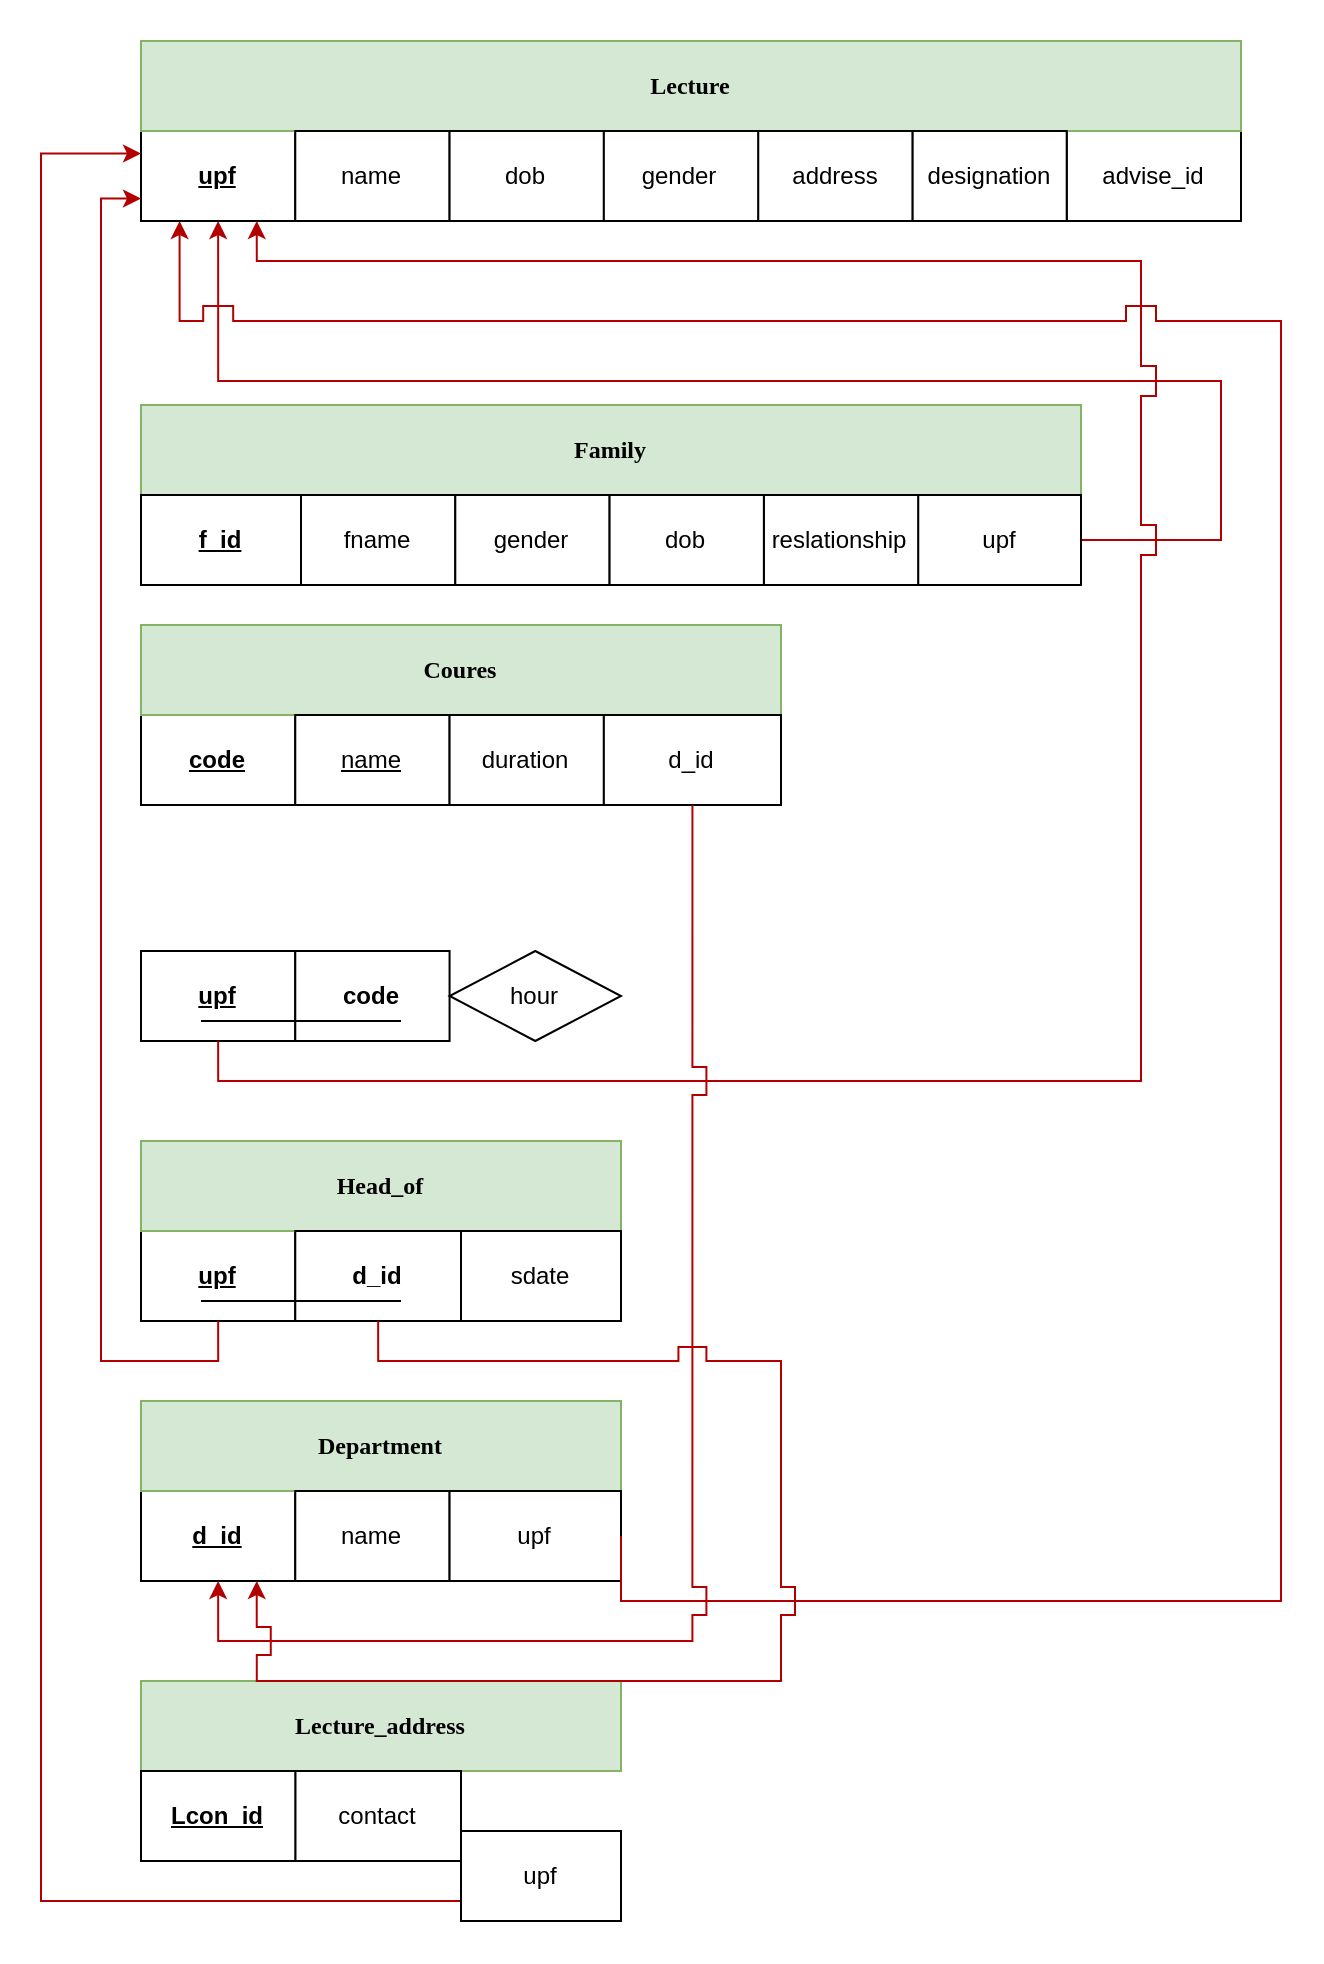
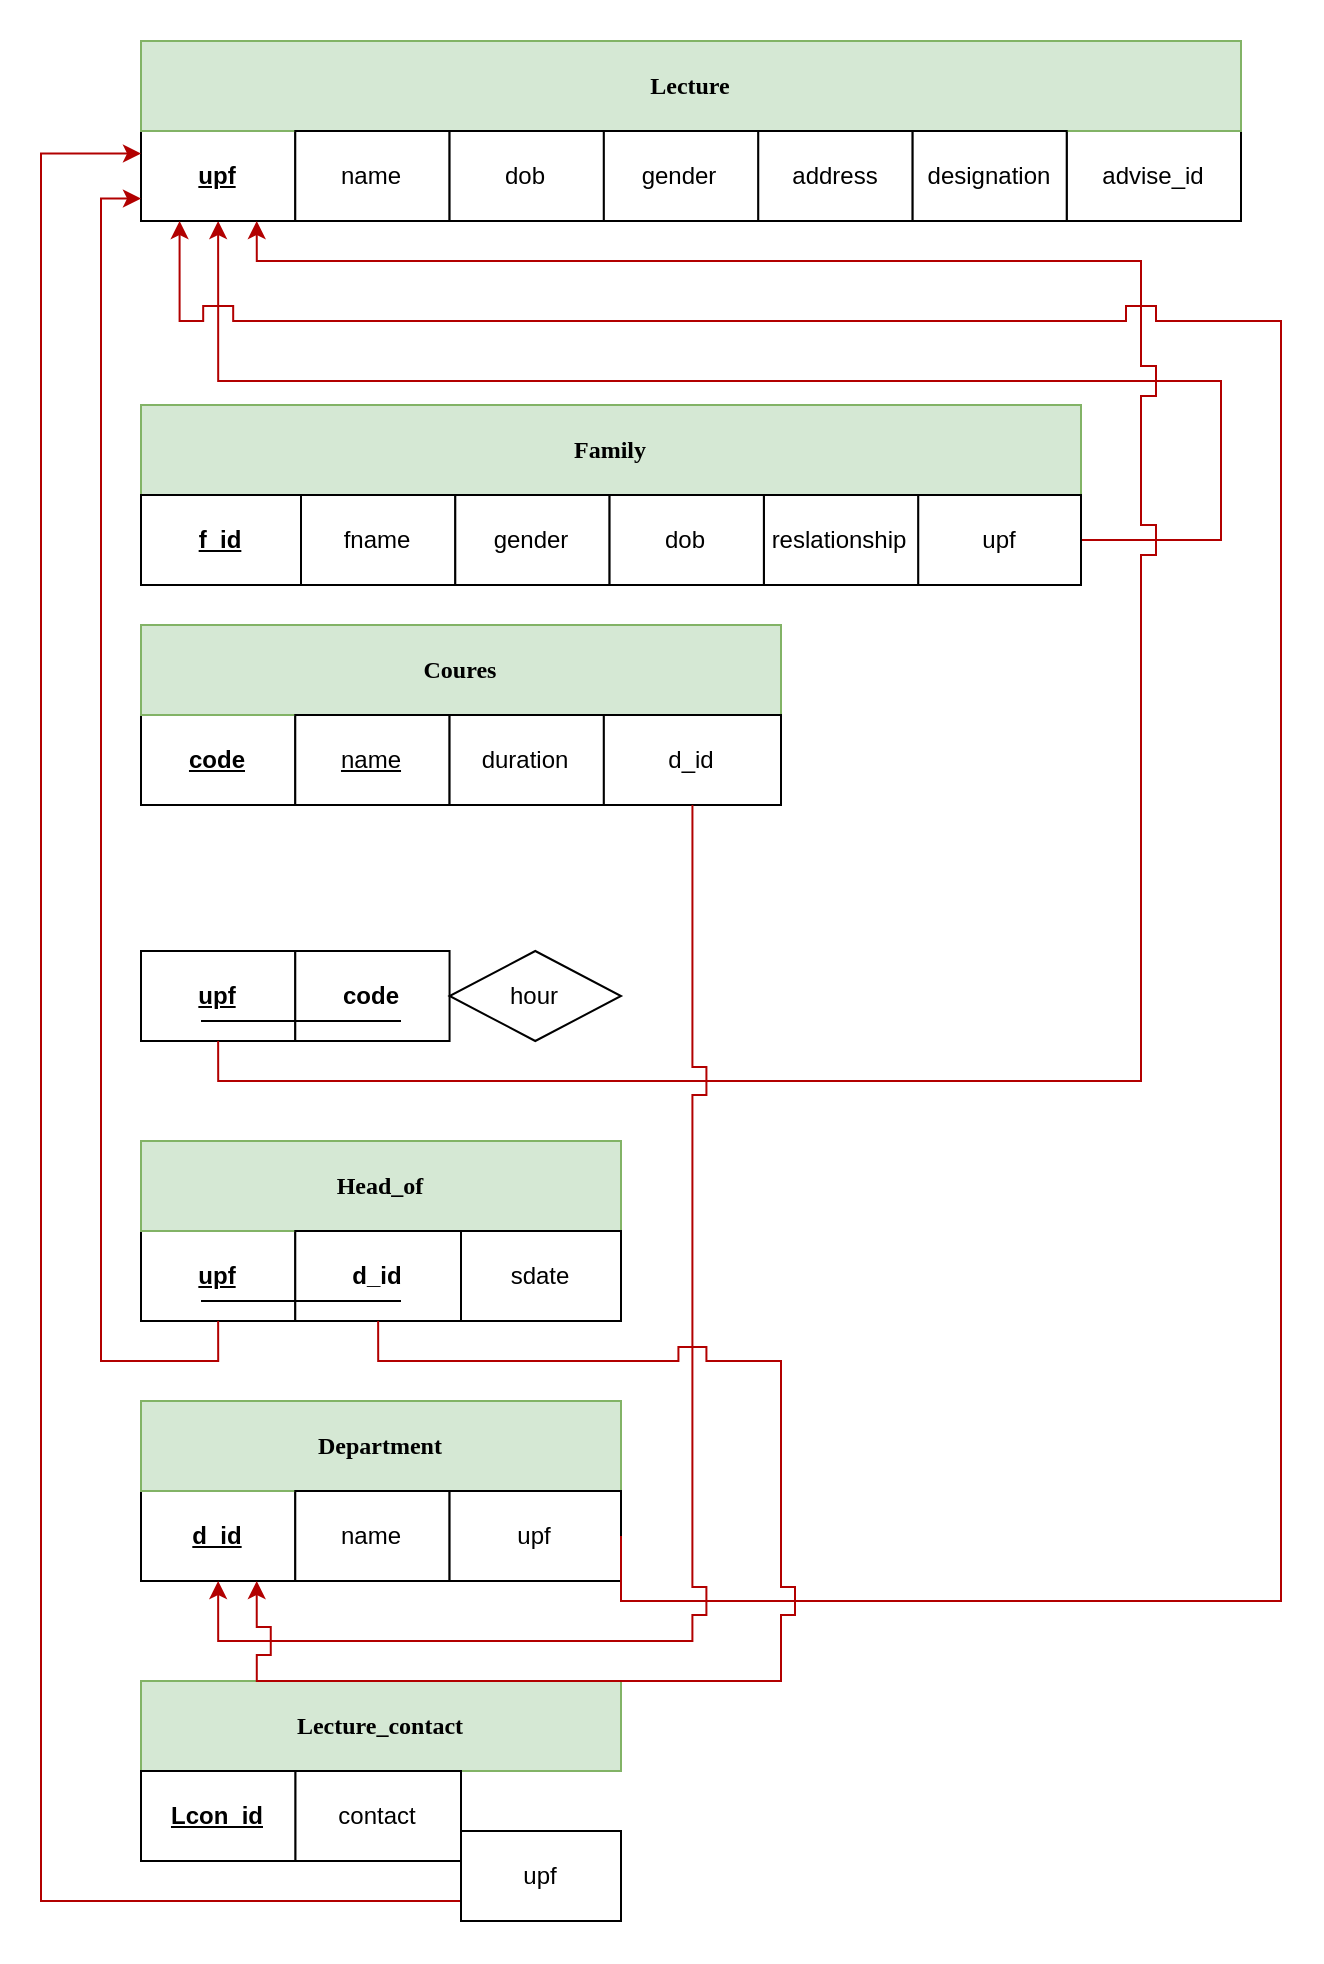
(381, 1727) -> (381, 1727)
